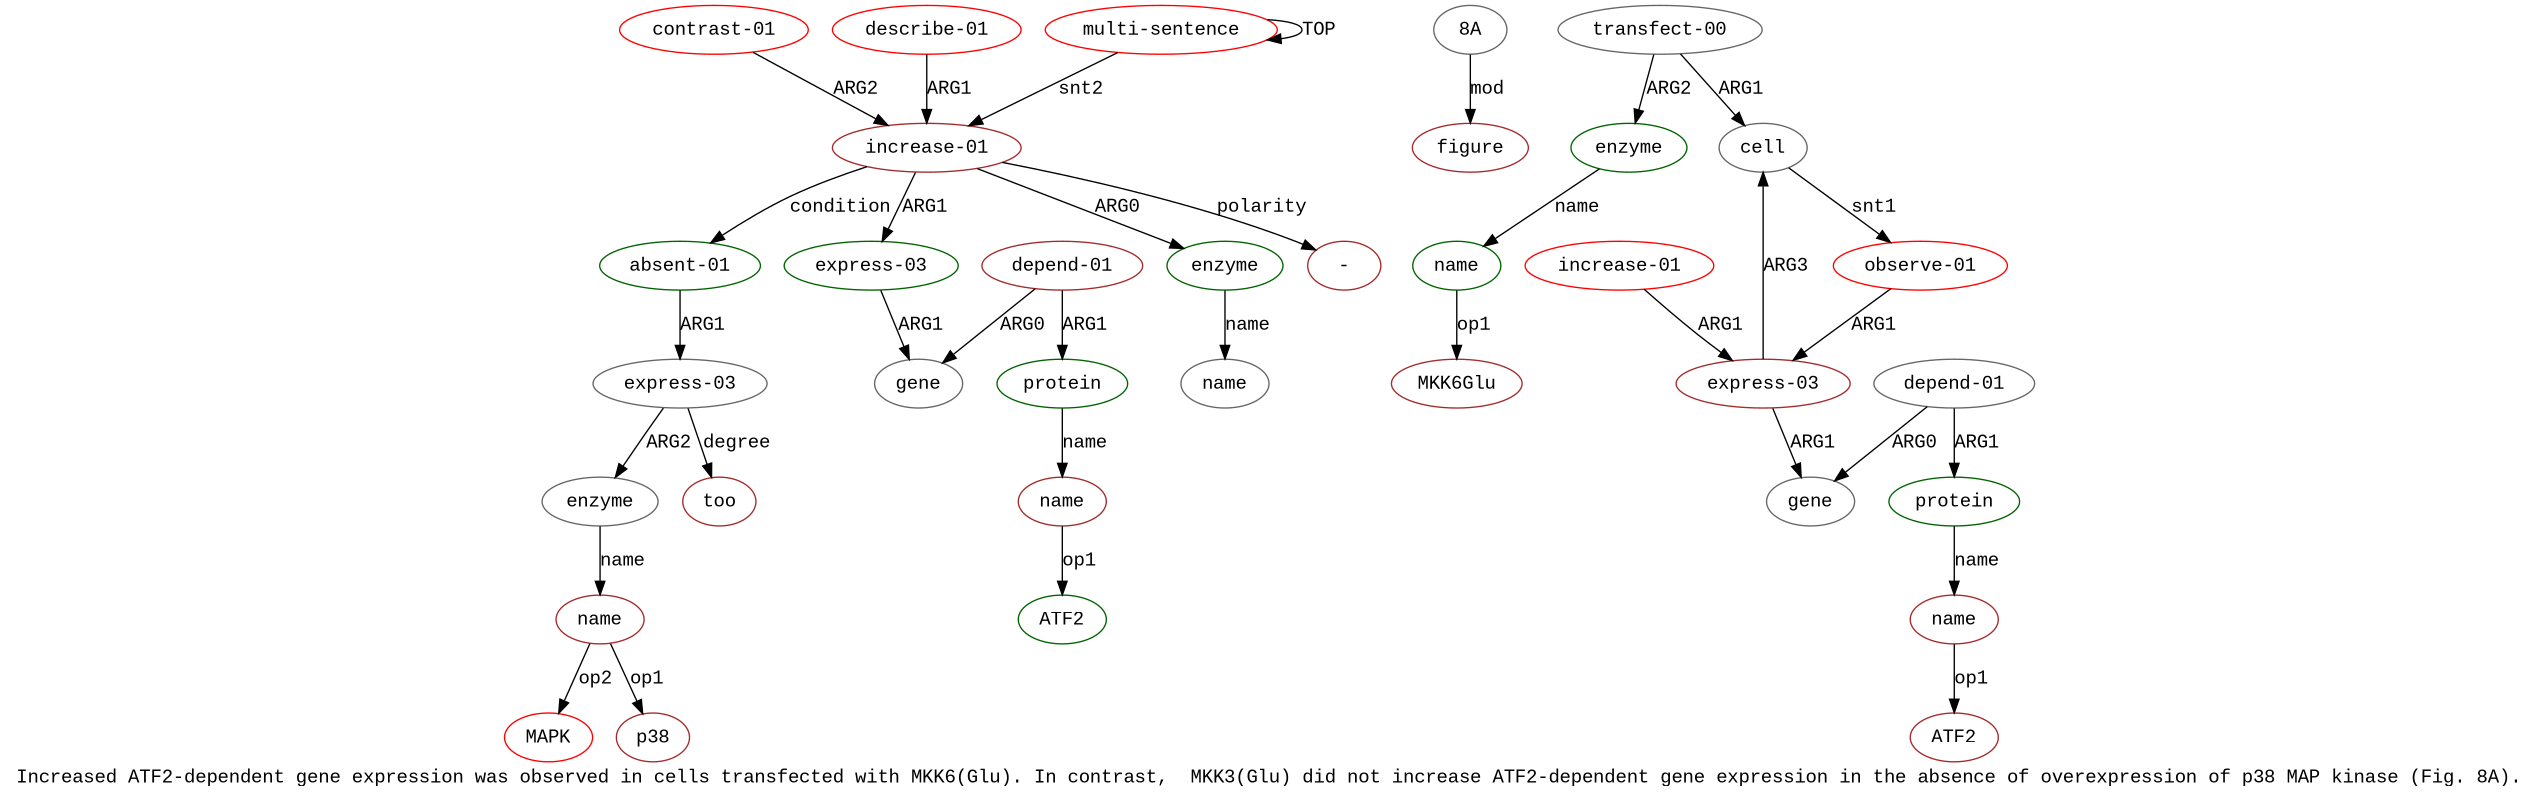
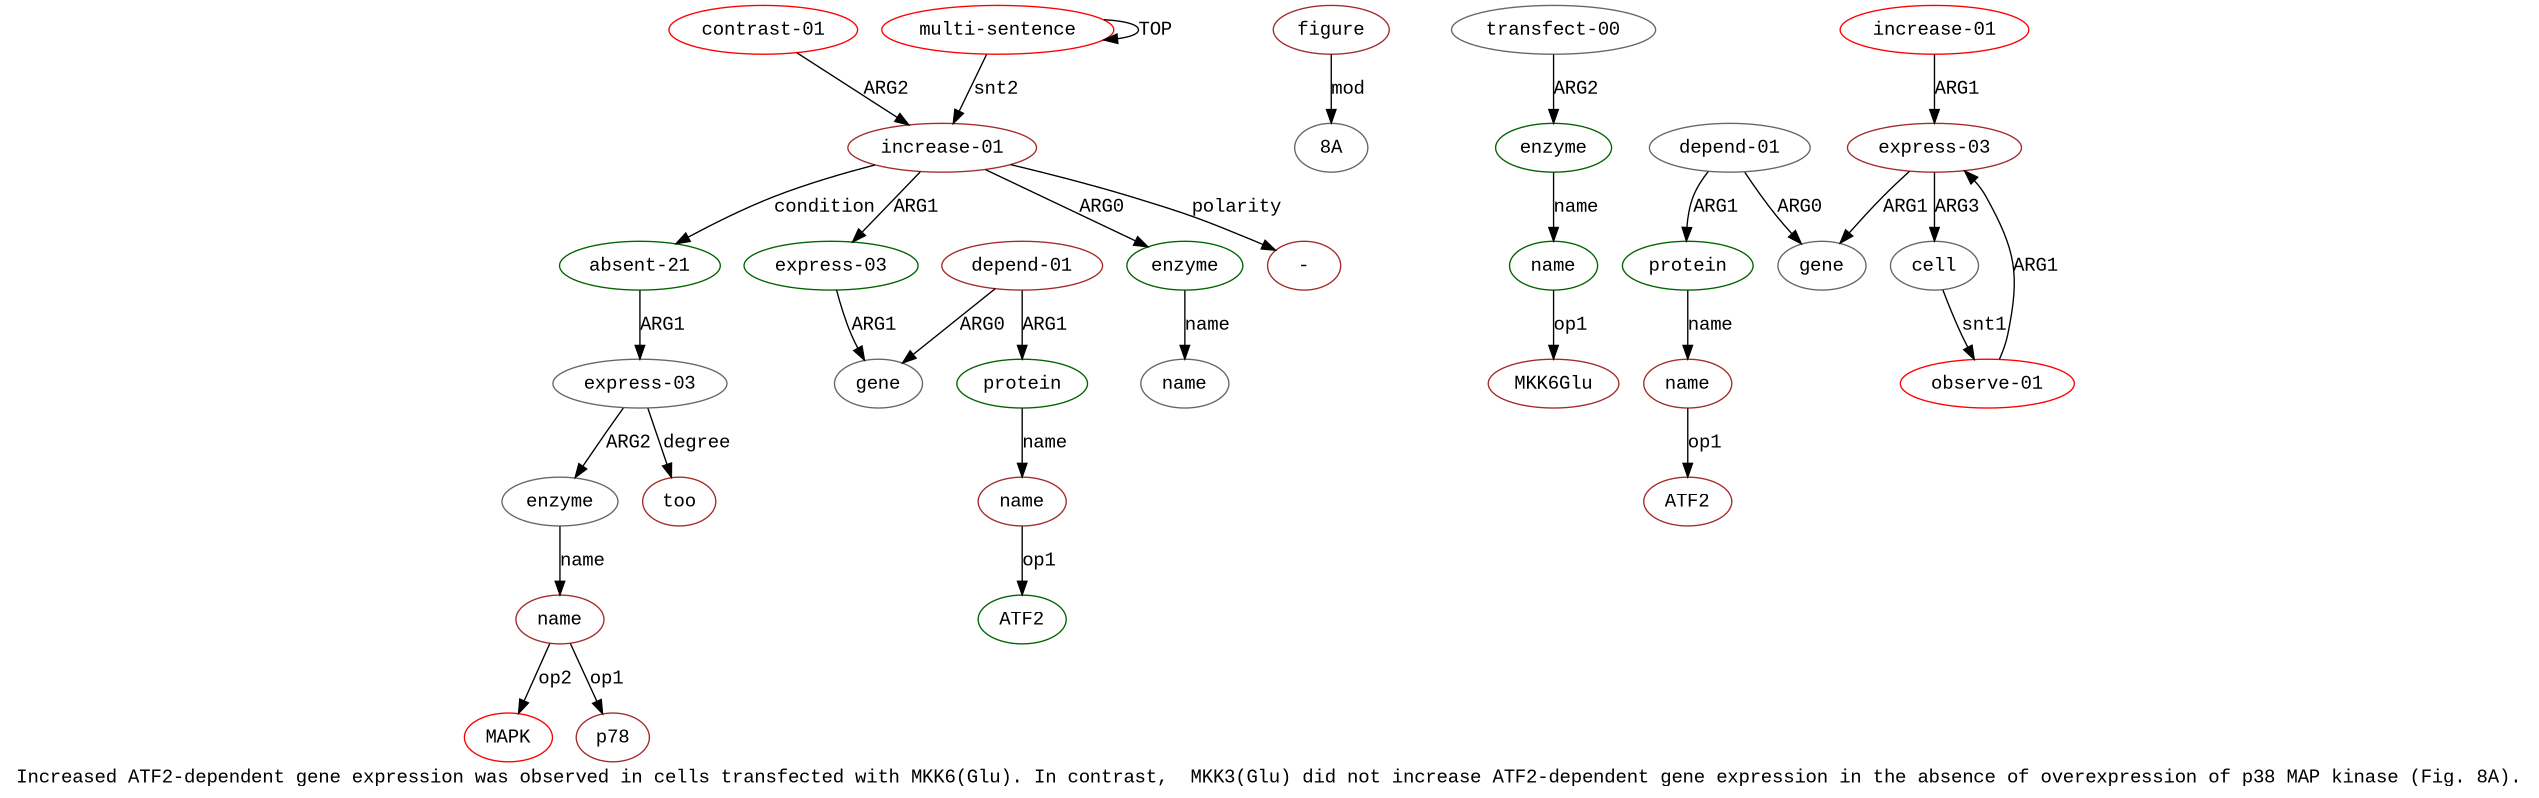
(927, 30) -> none
(1470, 82) -> (1331, 82)
(1708, 85) -> none
(680, 266) -> (640, 266)
(653, 737) -> (613, 737)
